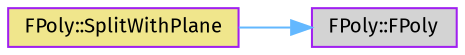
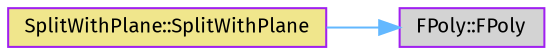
(123, 28) -> (167, 28)
